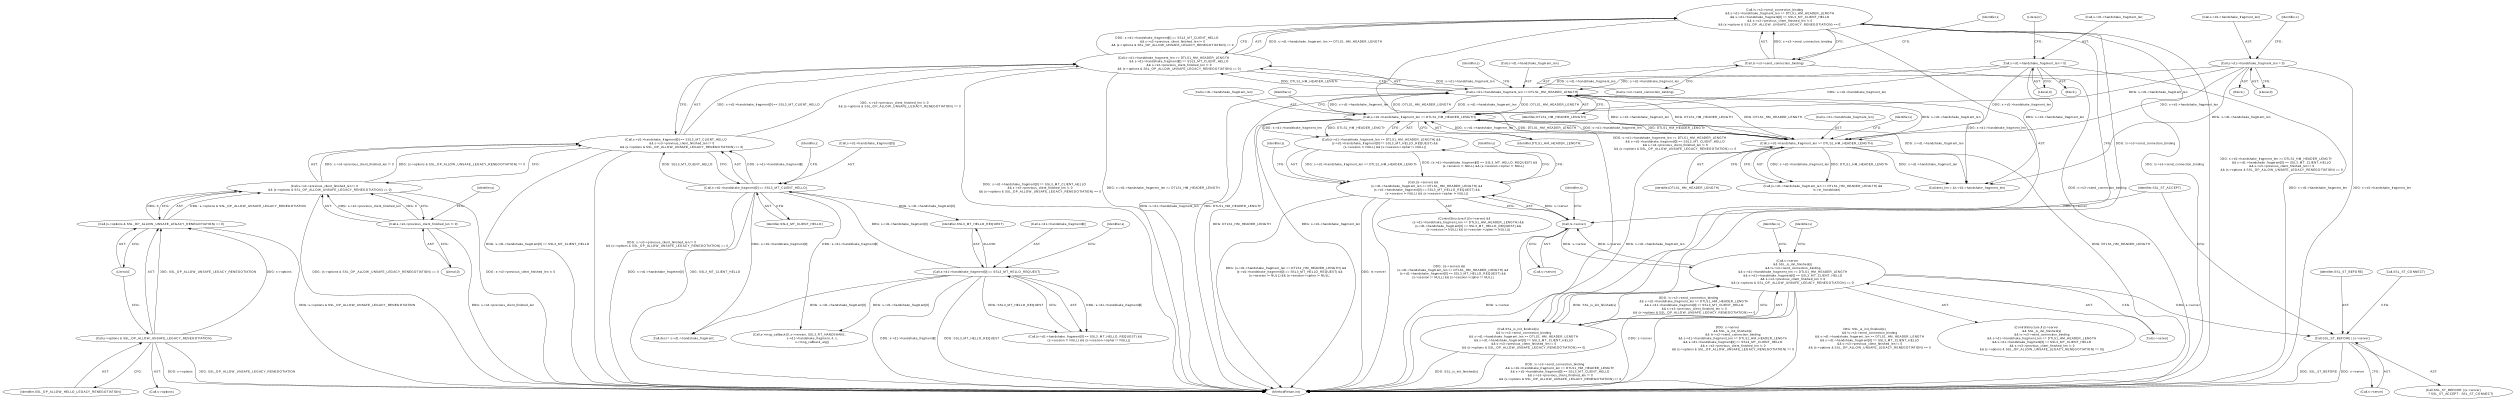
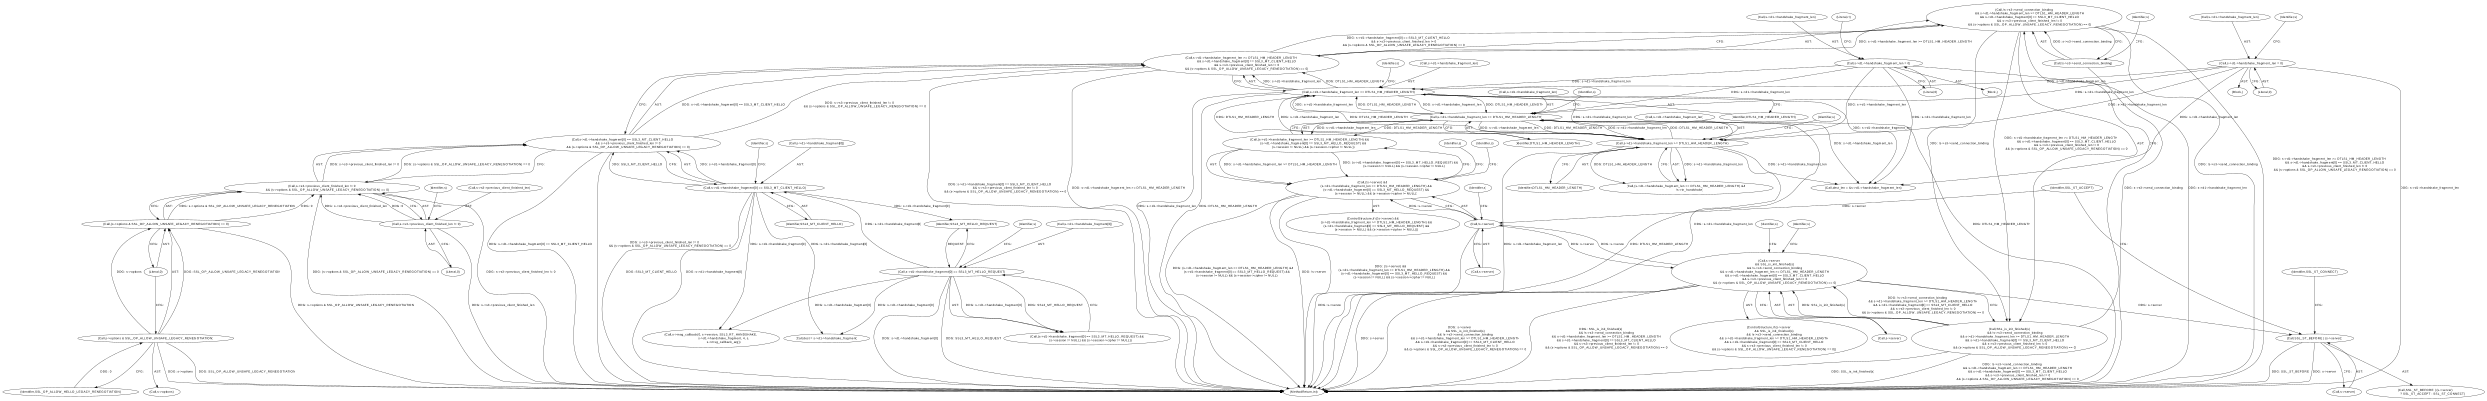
(1645, 92) -> none
none -> (500, 188)
(977, 244) -> (957, 244)
(990, 244) -> (972, 244)
(2342, 272) -> none
(2405, 272) -> (2315, 272)
(106, 372) -> (106, 372)
